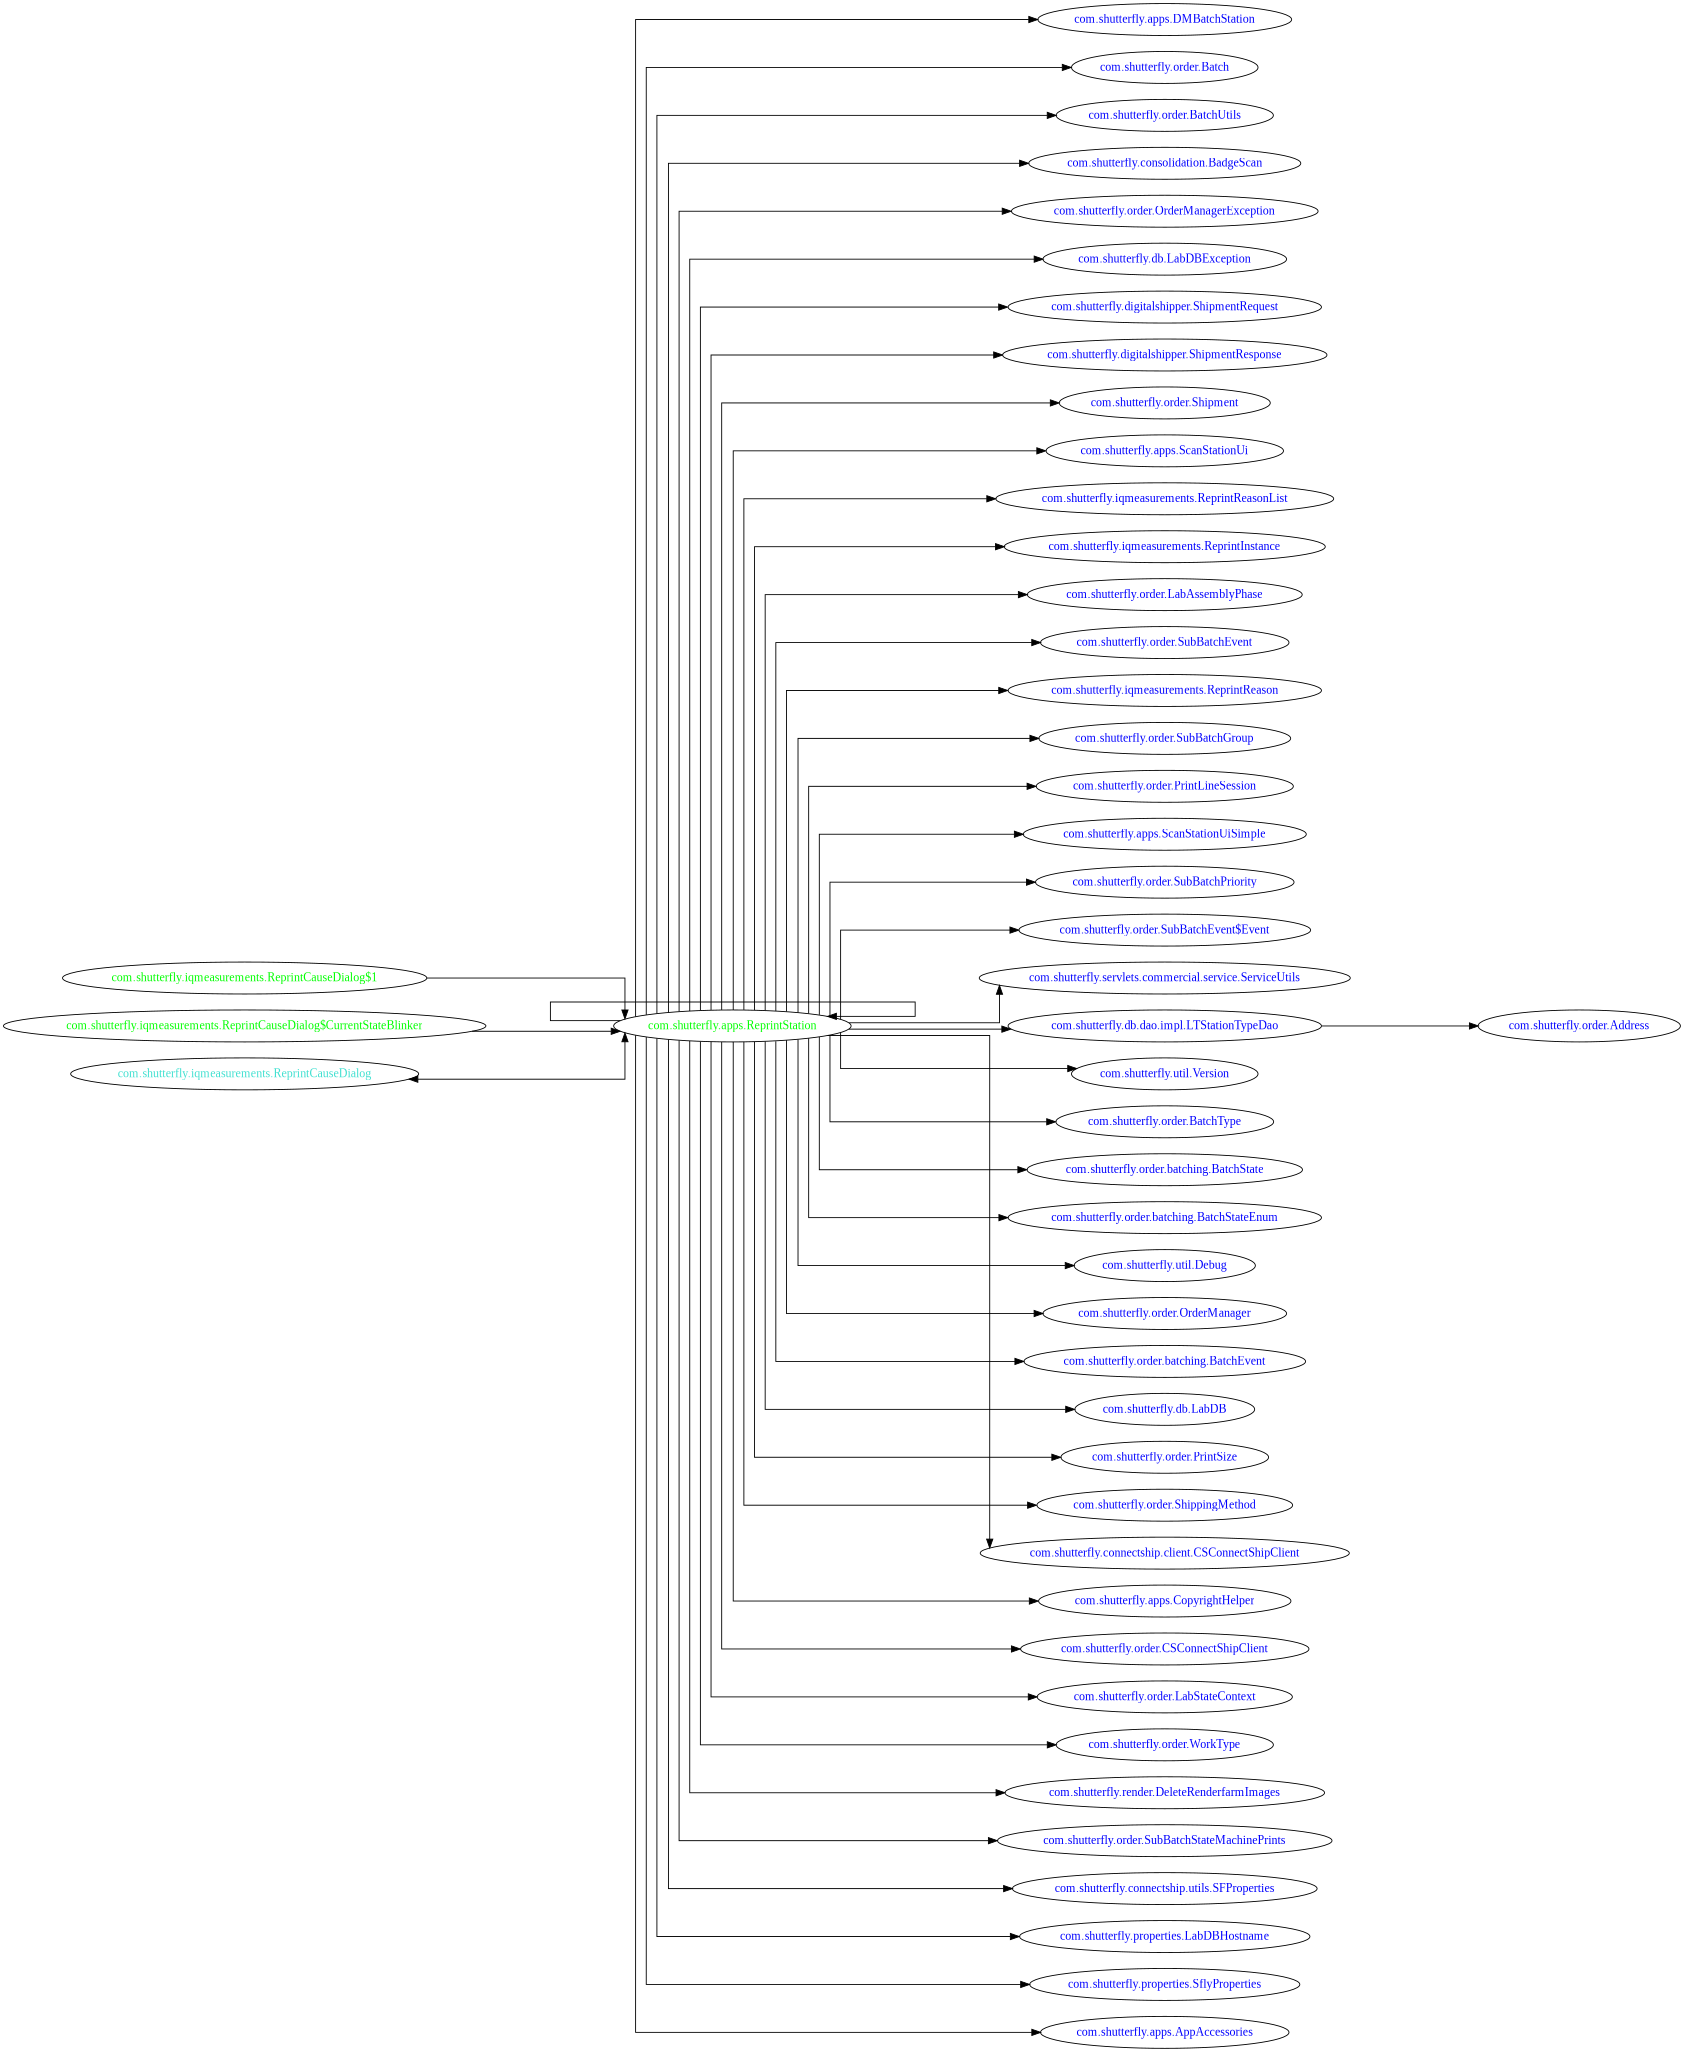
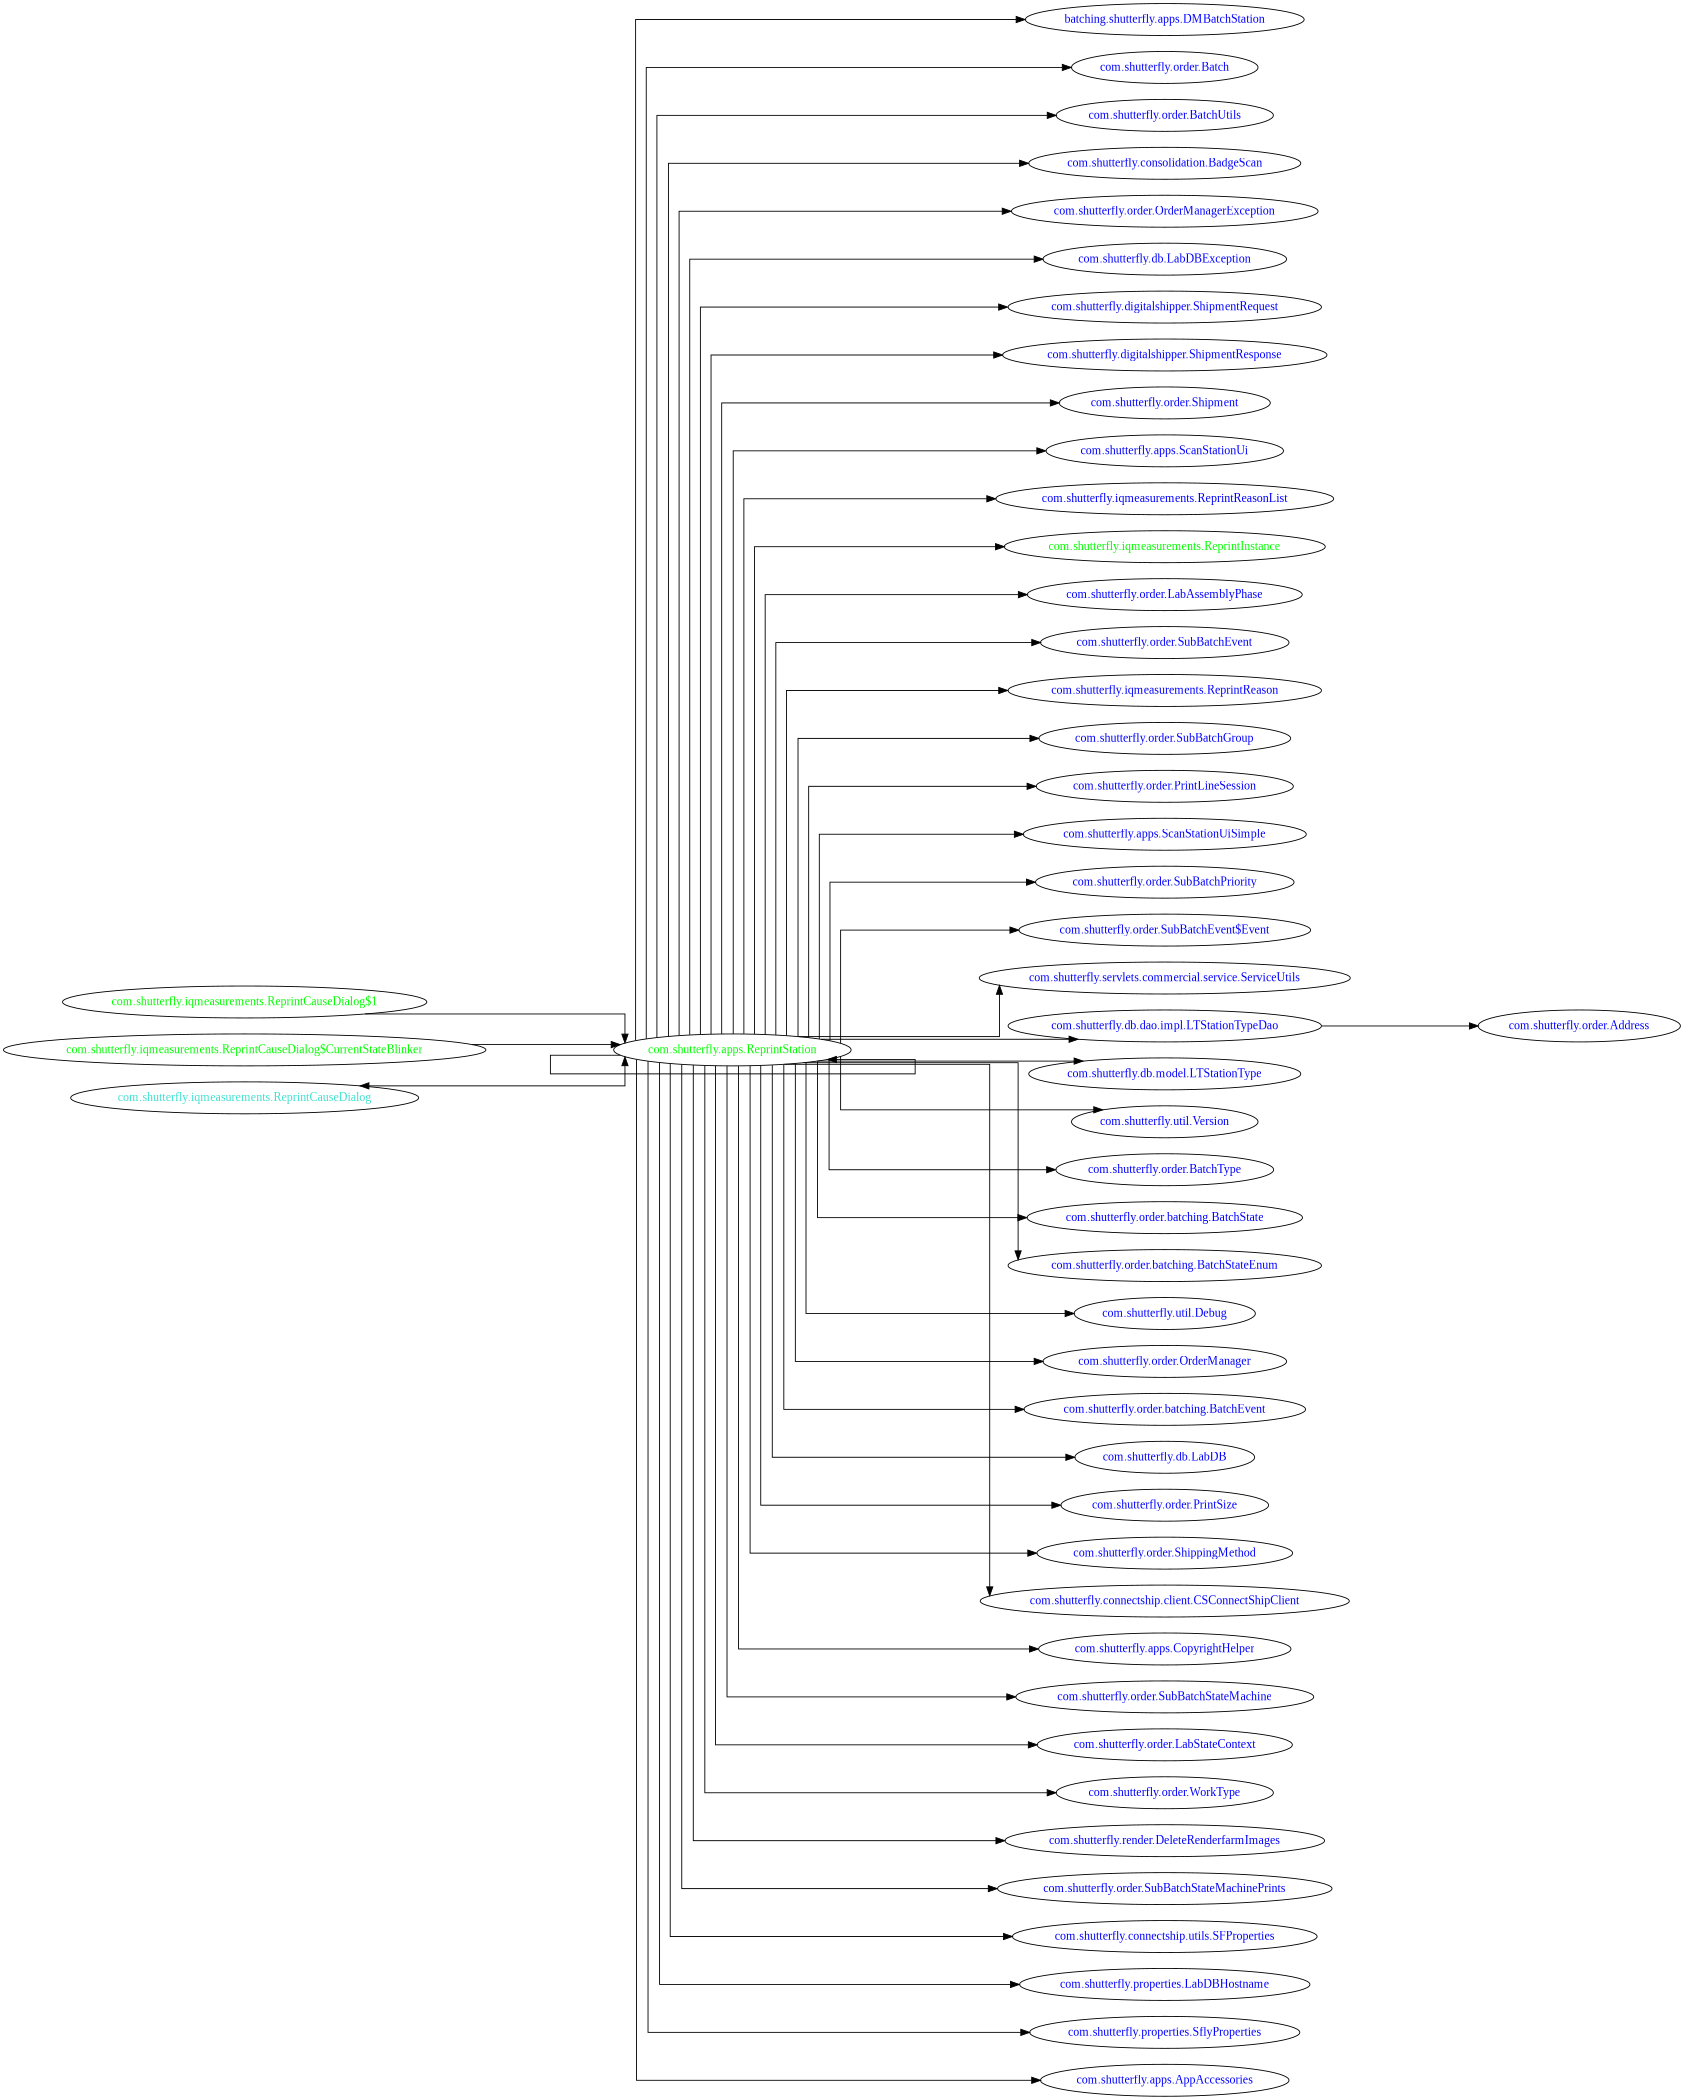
(1165, 20) -> (1165, 20)
(1165, 547) -> (1165, 547)
none -> (1165, 1074)
(1165, 1649) -> (1165, 1697)
